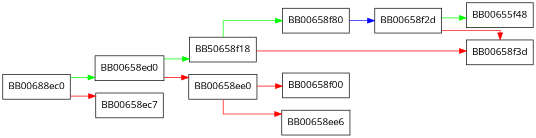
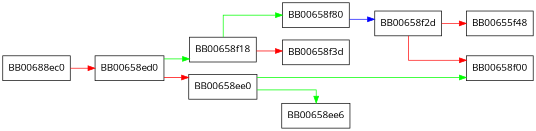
(451, 18) -> (451, 23)
(472, 30) -> (422, 60)
(223, 50) -> (223, 50)
(79, 78) -> (79, 68)
(266, 86) -> (358, 78)
(130, 105) -> none
(242, 114) -> (290, 90)
